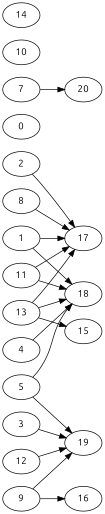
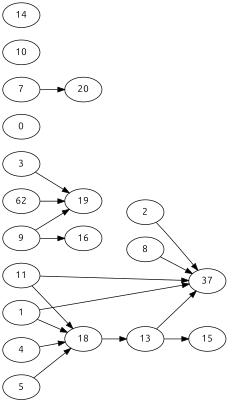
(83, 238) -> (207, 281)
(49, 304) -> (111, 339)
(50, 413) -> none
(21, 462) -> (21, 201)
